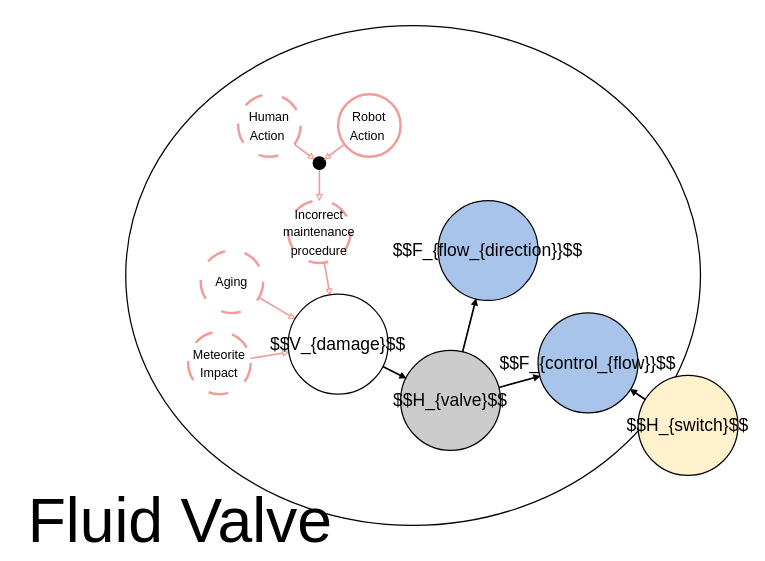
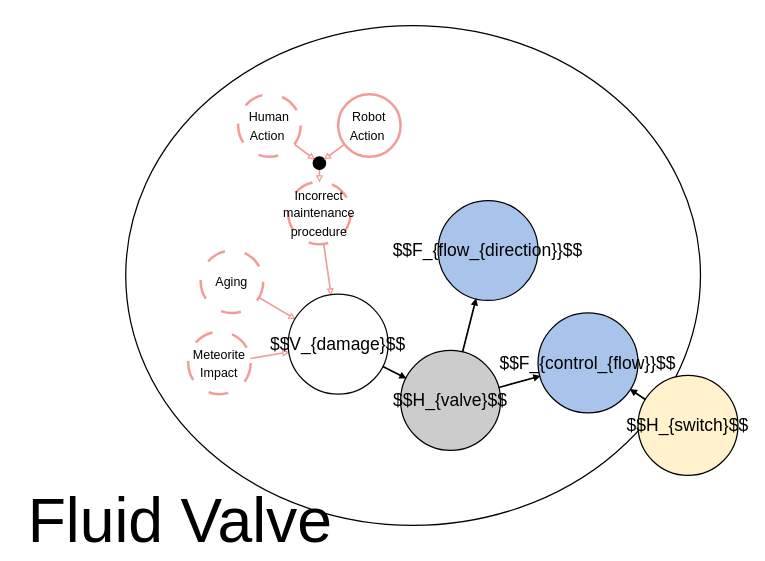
(319, 232) -> (319, 213)
